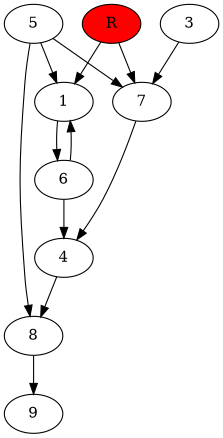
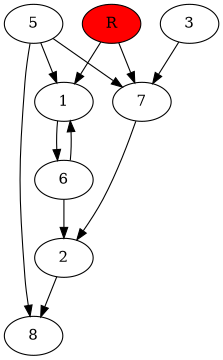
(64, 258) -> (64, 258)
(34, 414) -> none
